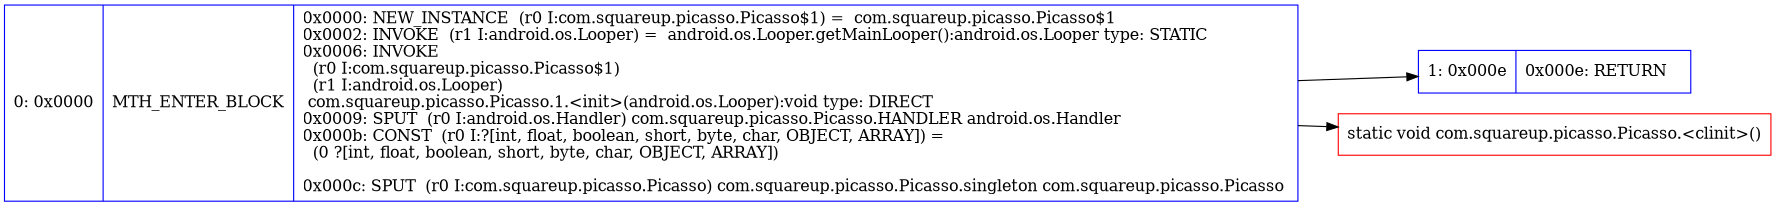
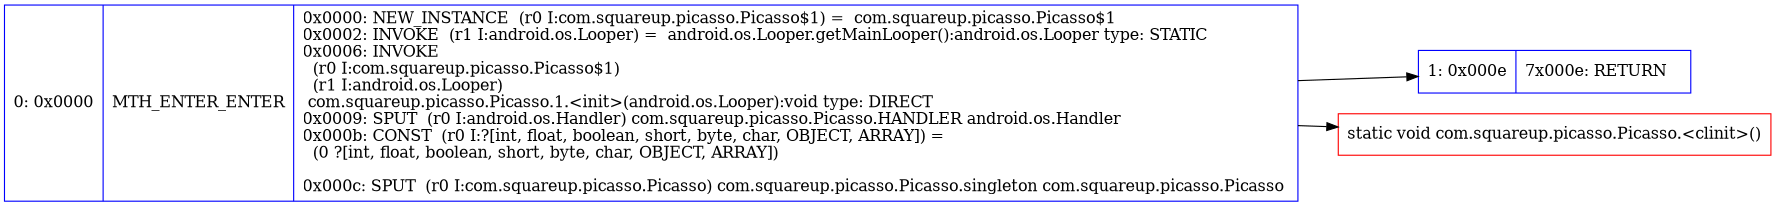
(1603, 71) -> (1603, 71)
(198, 103) -> (198, 103)
